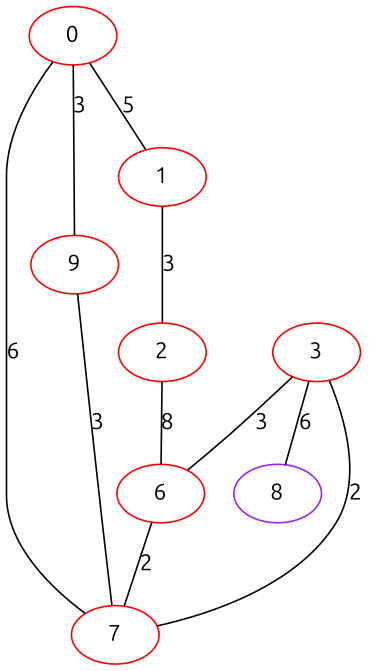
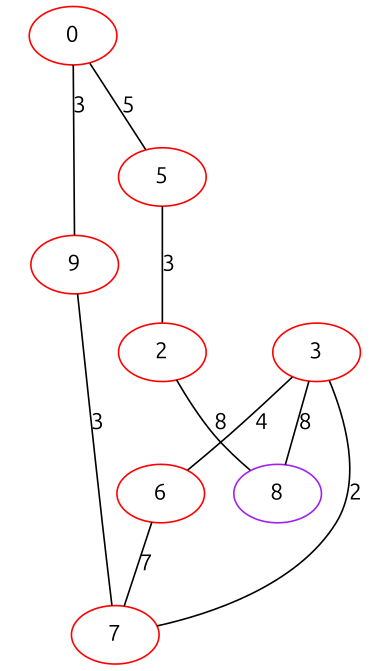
(162, 177) -> (162, 177)
(6, 346) -> none
(162, 423) -> (209, 429)
(262, 423) -> (262, 423)
(306, 423) -> (306, 423)
(147, 564) -> (147, 564)
